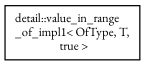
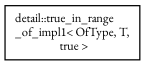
(72, 33) -> (72, 33)
